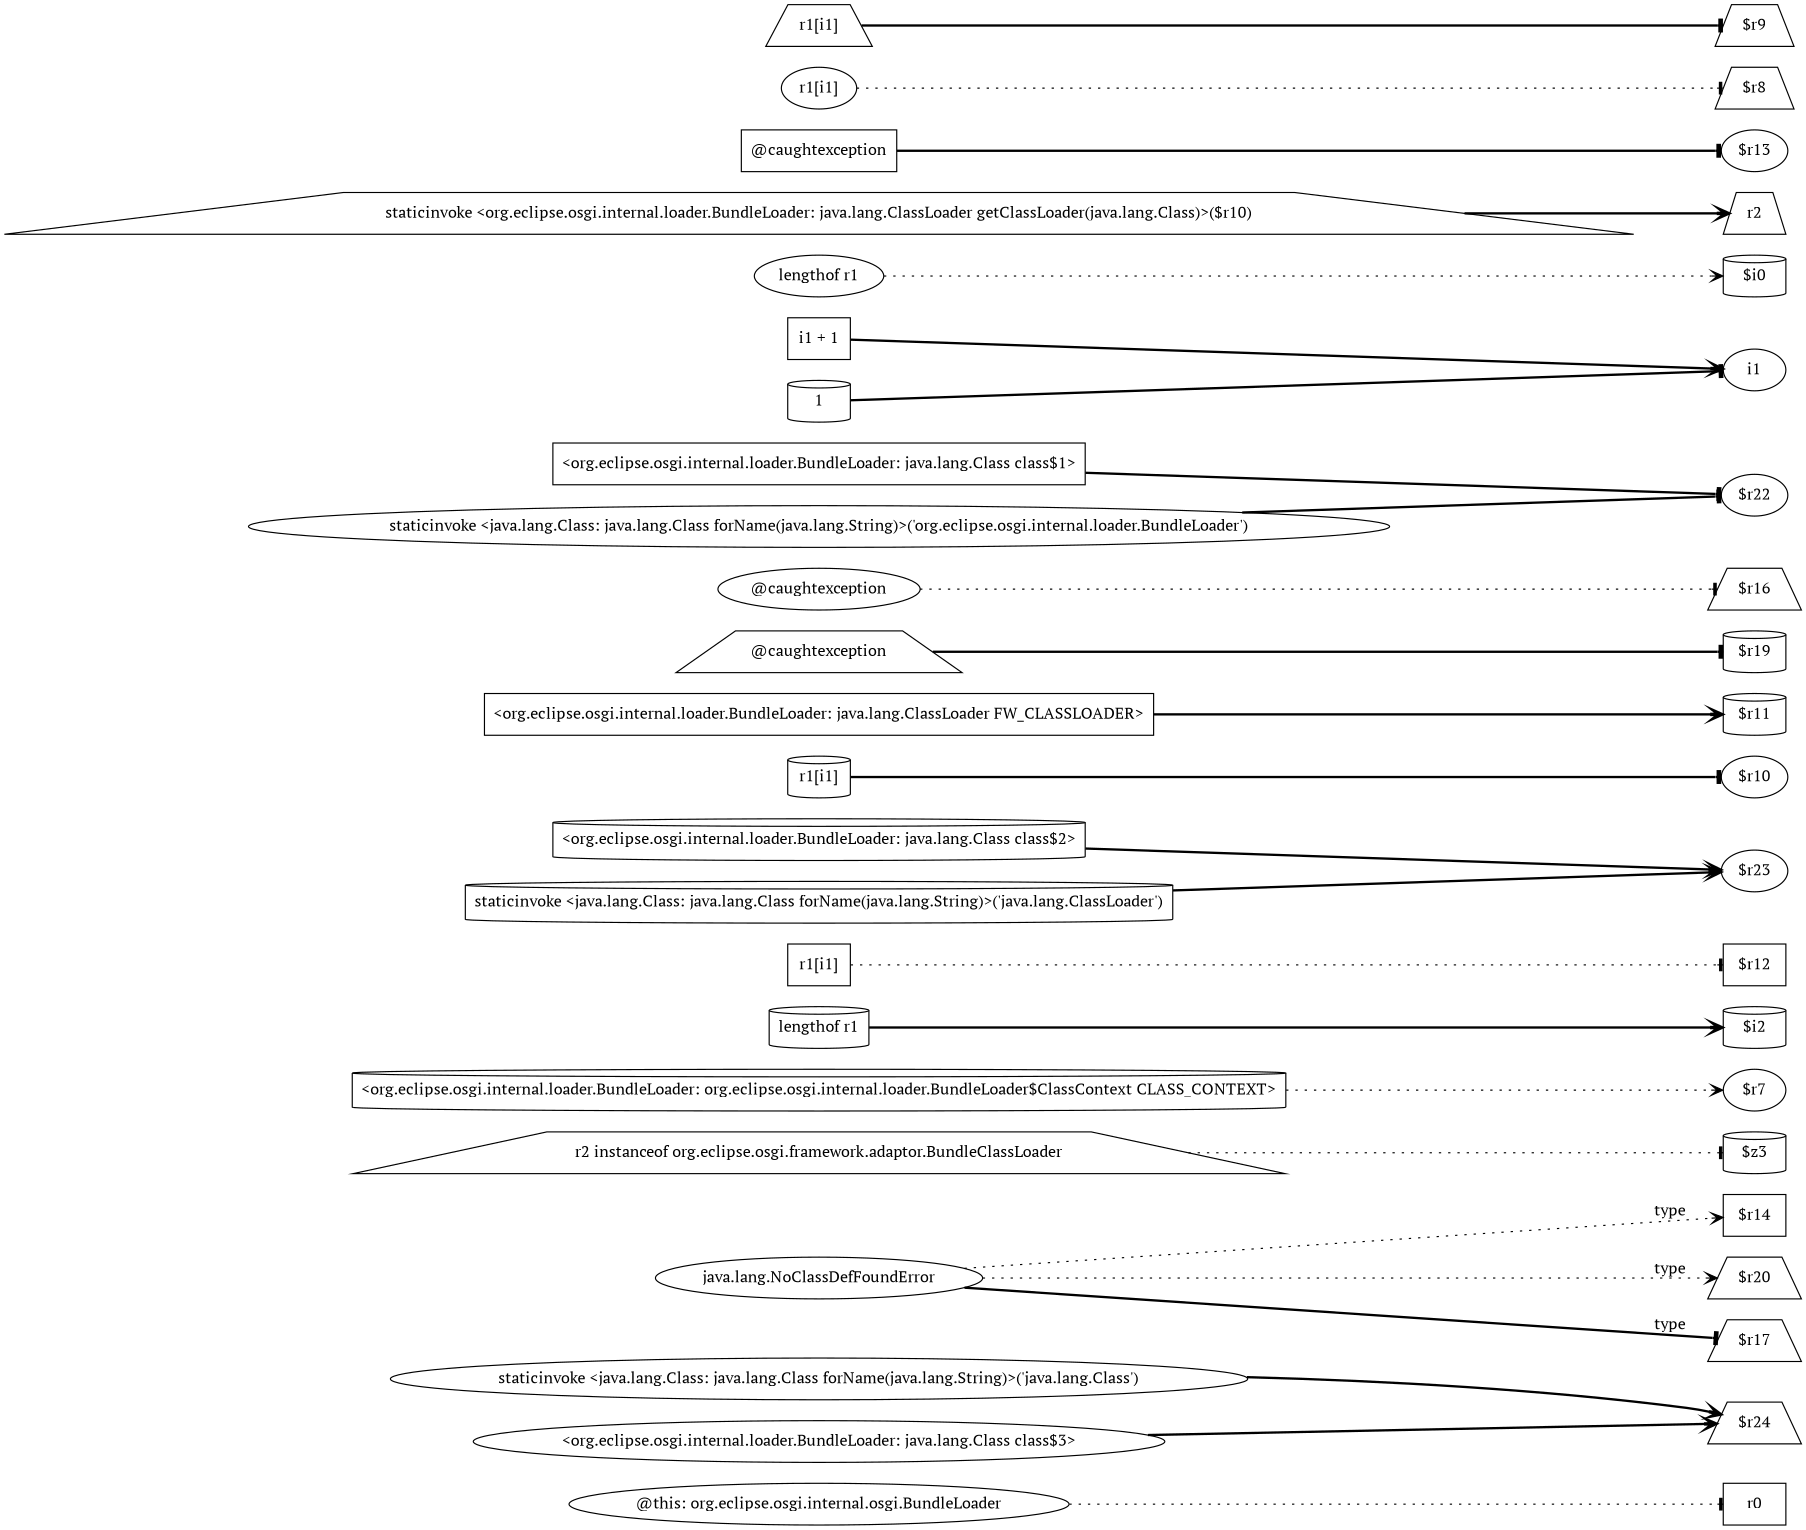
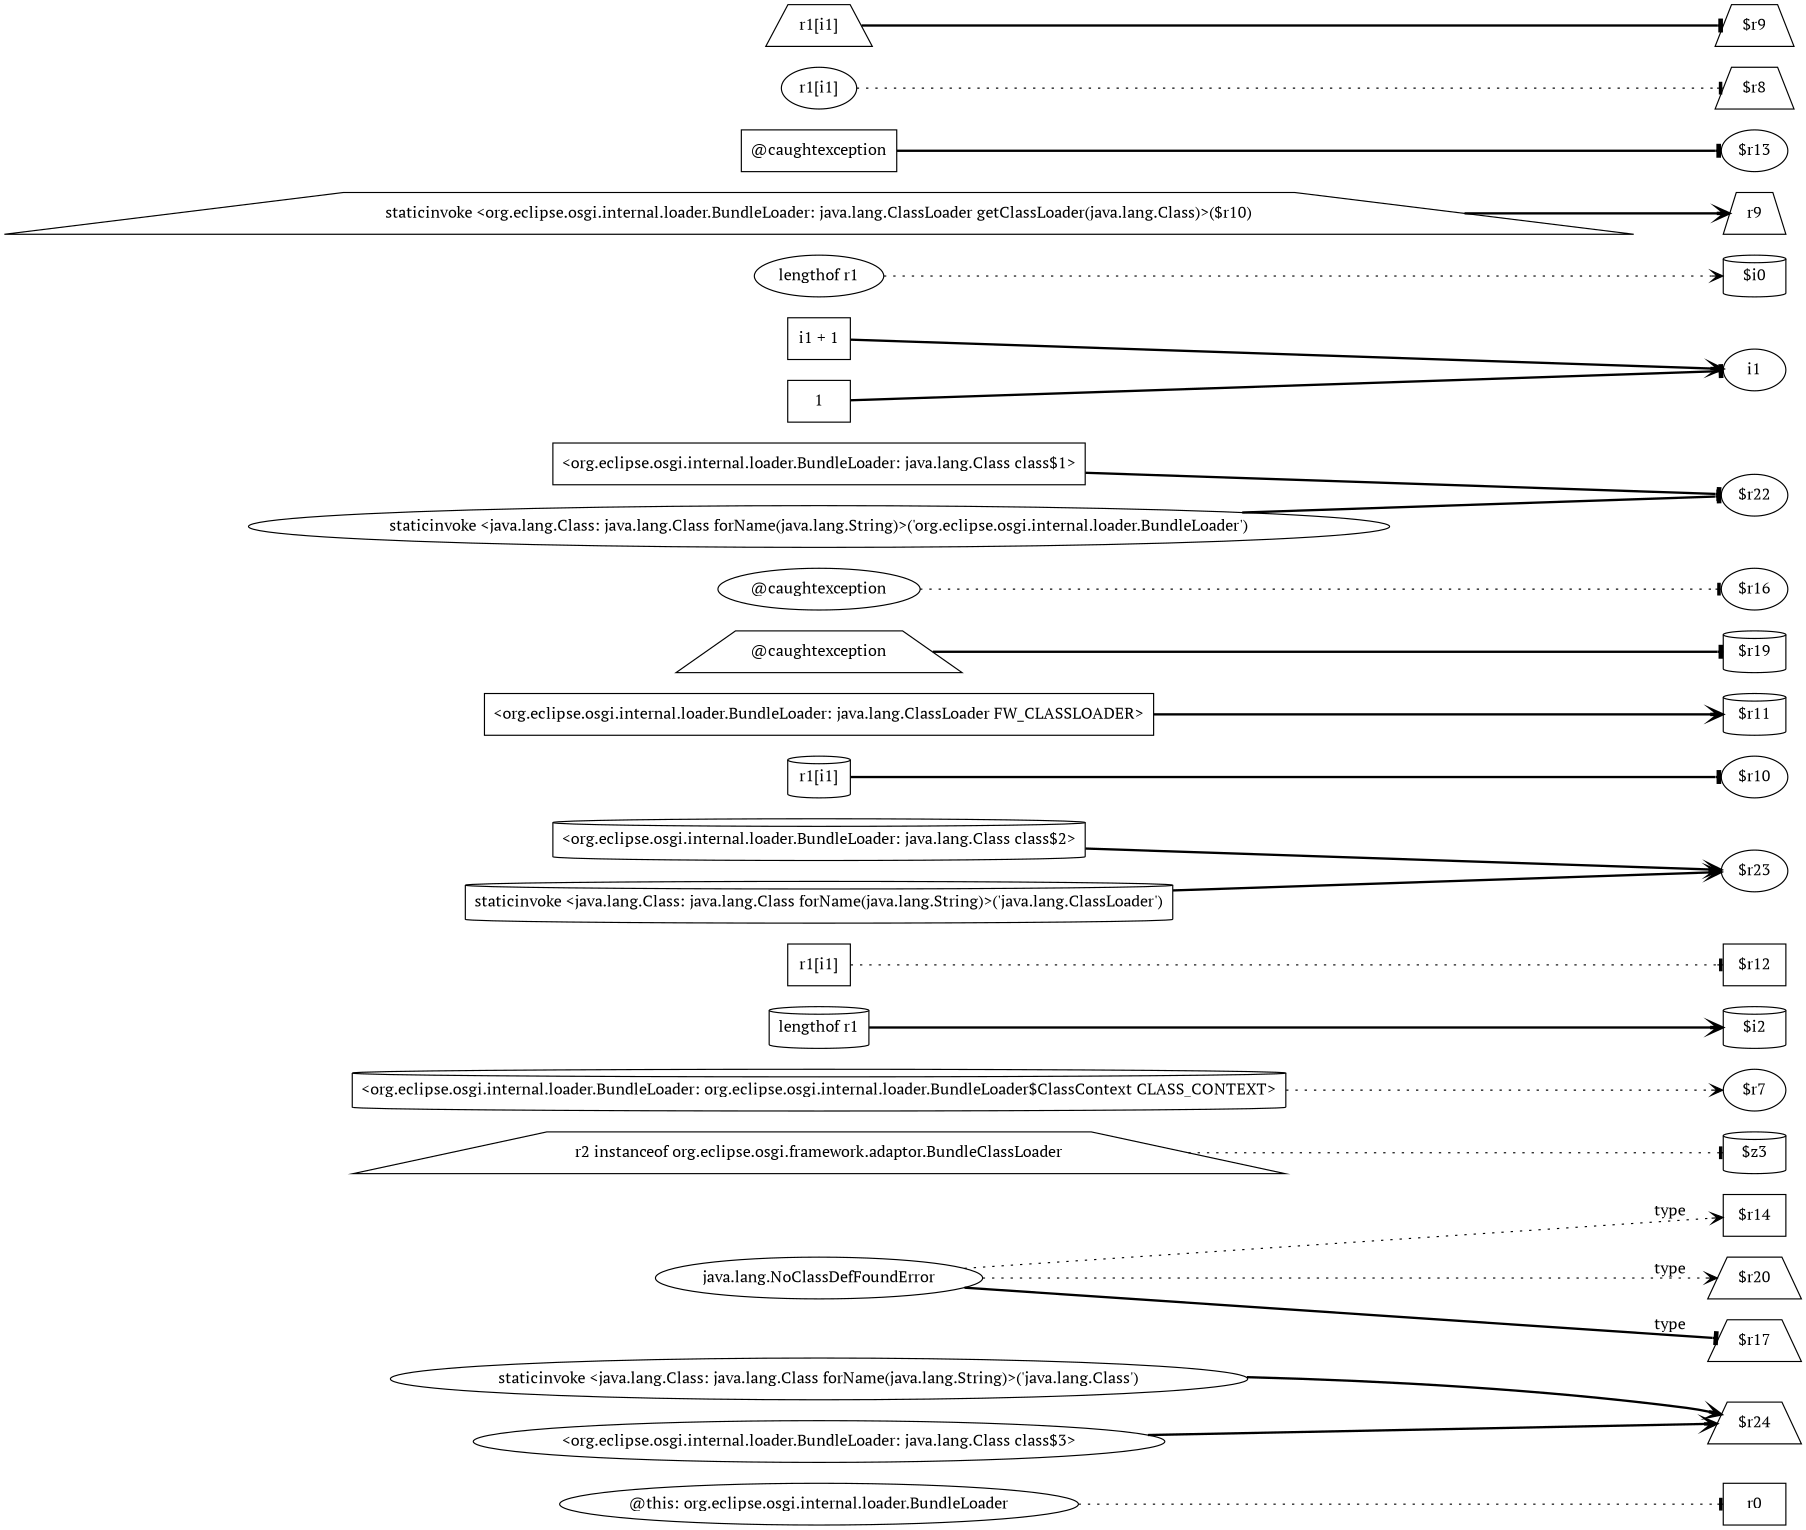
(1755, 213) -> (1755, 213)
(819, 401) -> (819, 401)
(1755, 589) -> (1755, 589)
(819, 1504) -> (819, 1504)
